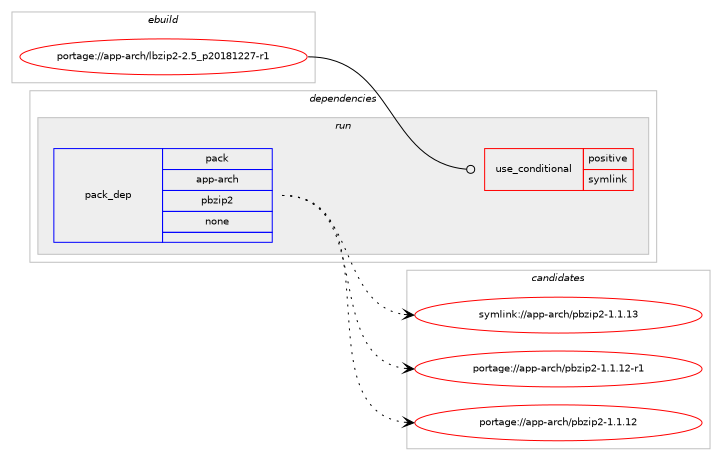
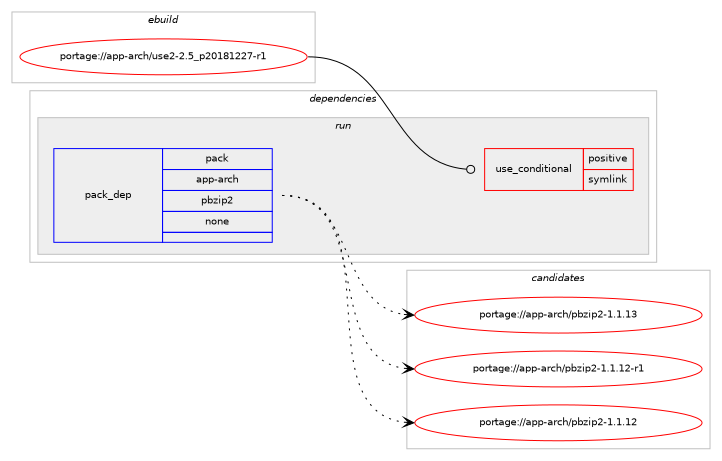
(164, 57) -> (164, 57)
(558, 315) -> (558, 315)
